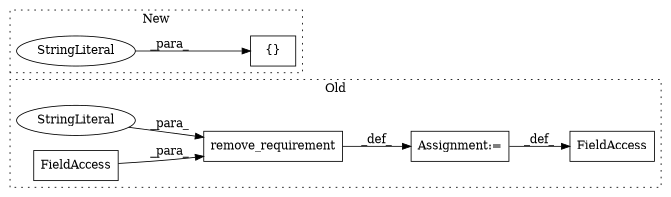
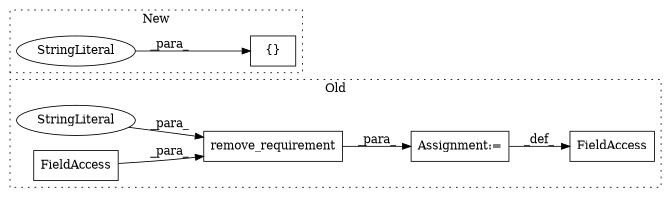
(377, 140) -> (377, 140)
